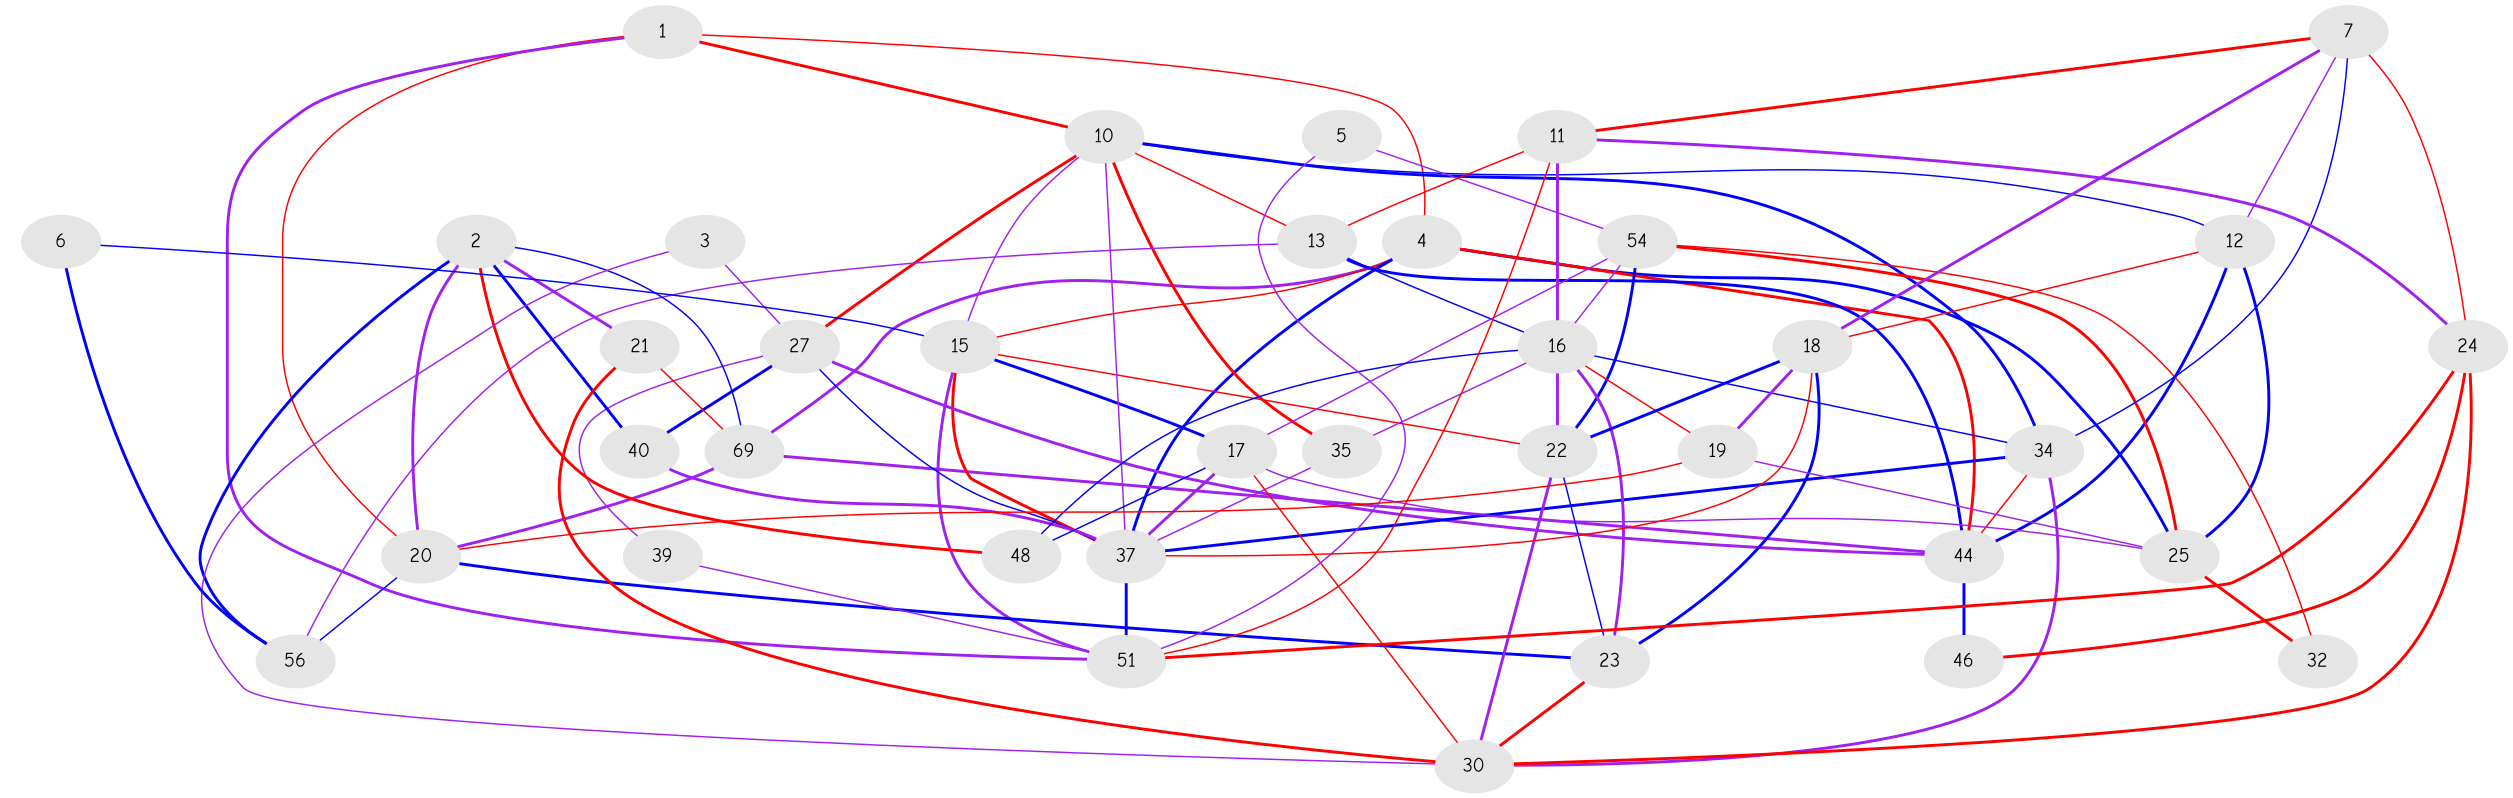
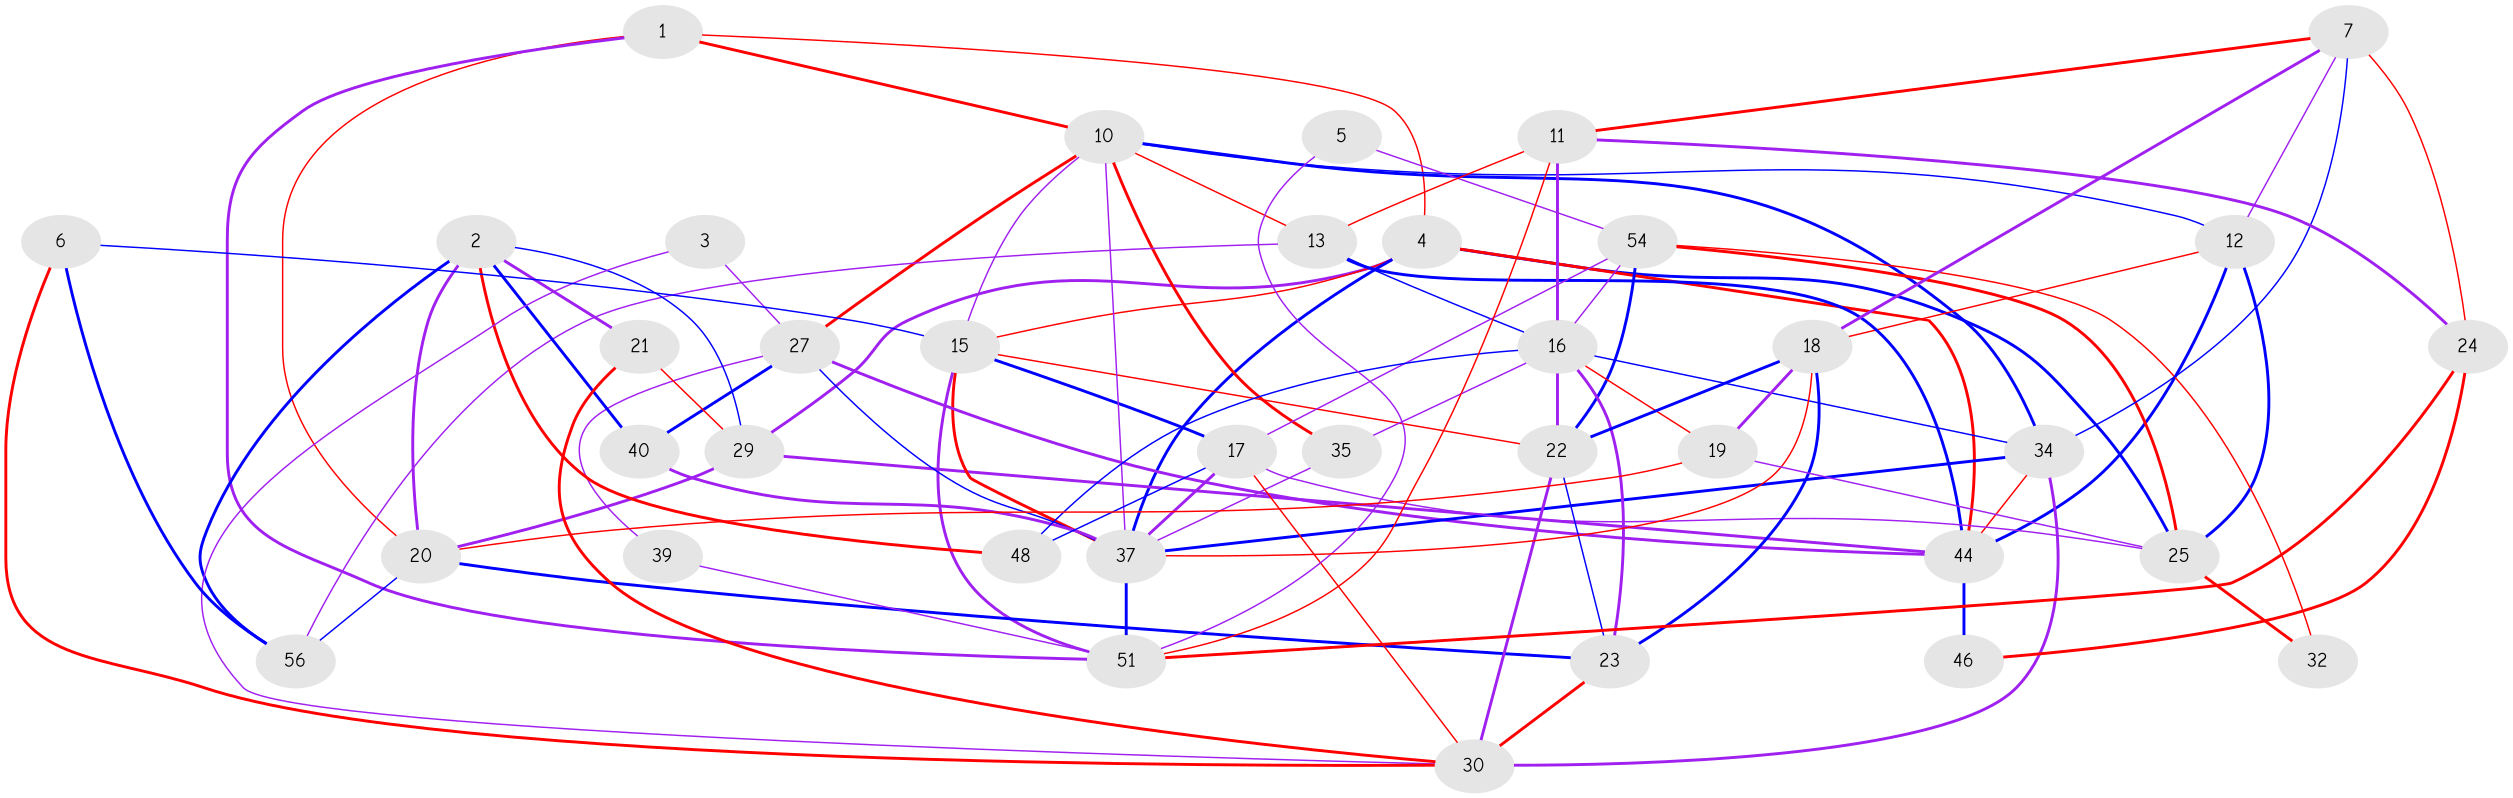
(744, 452) -> (744, 452)
(2116, 732) -> (539, 738)
